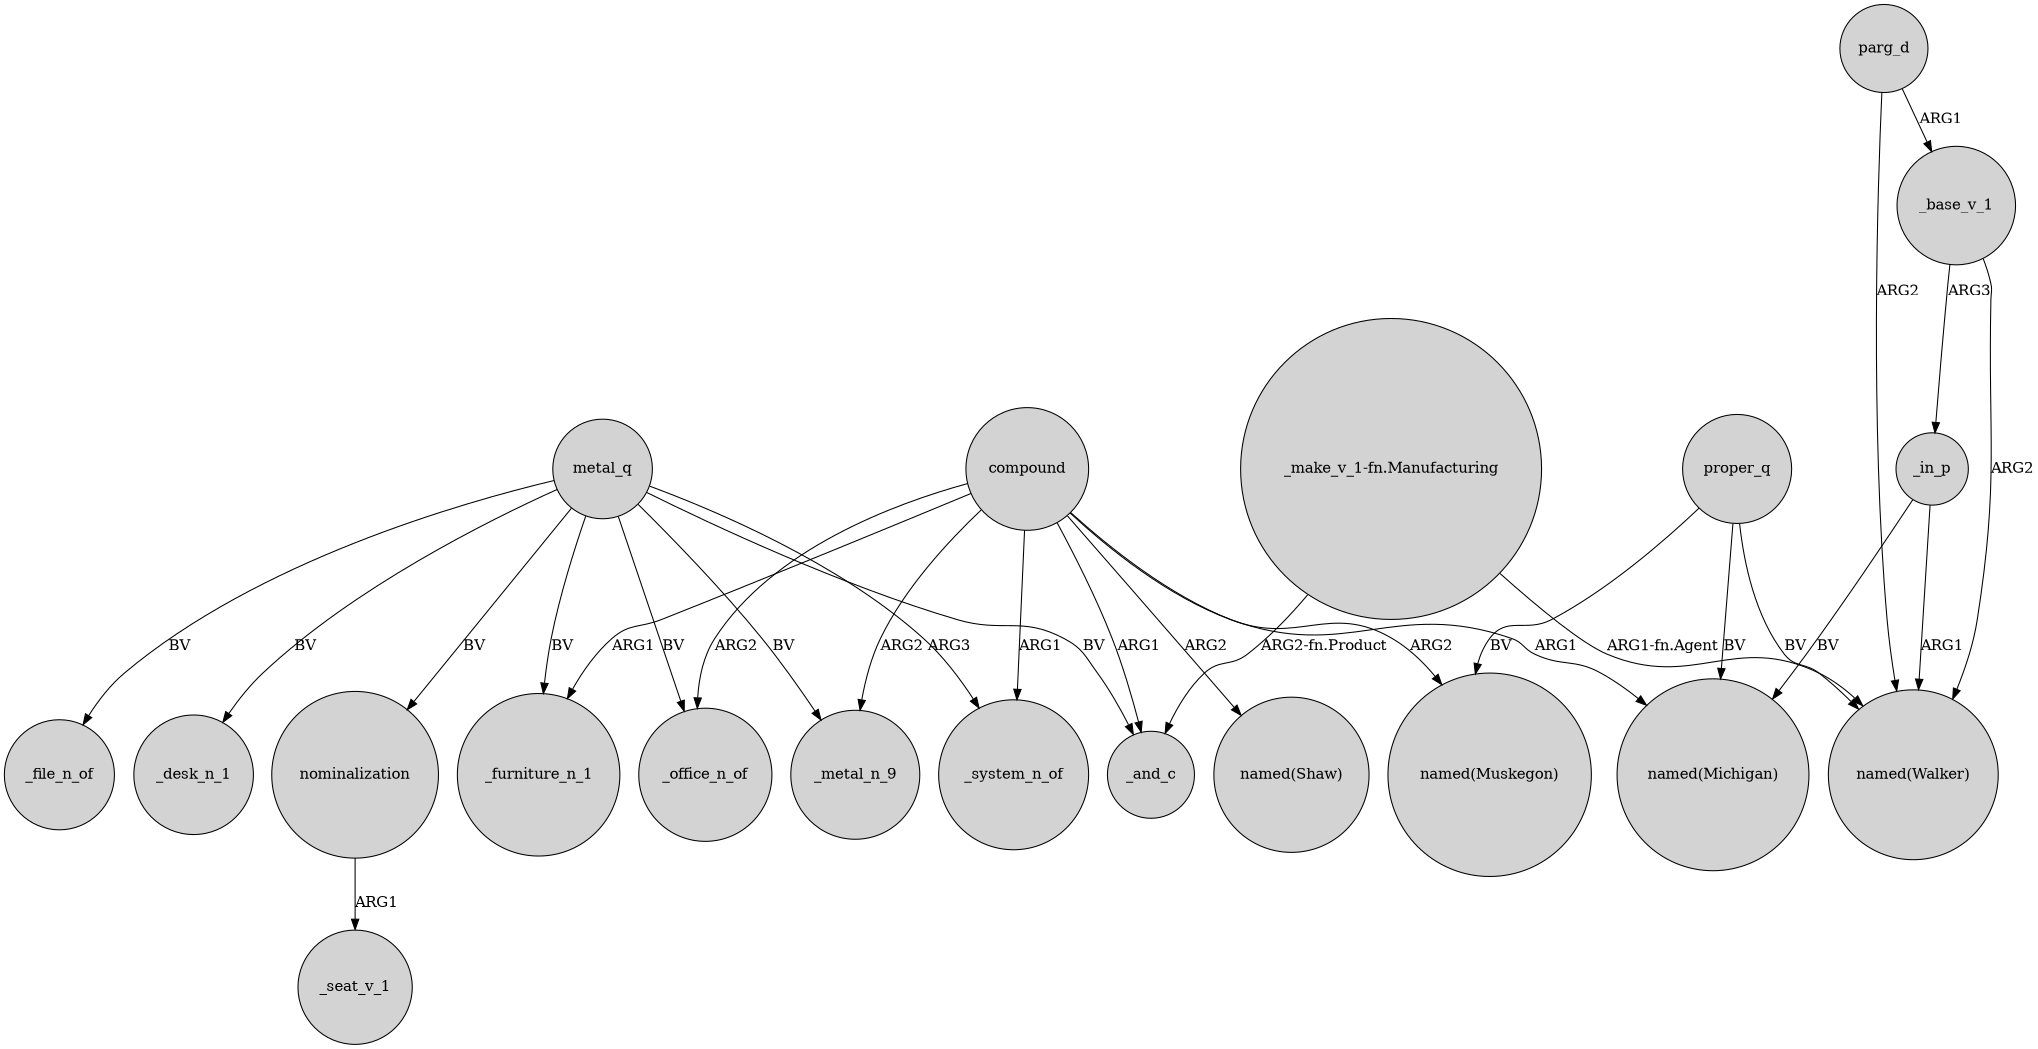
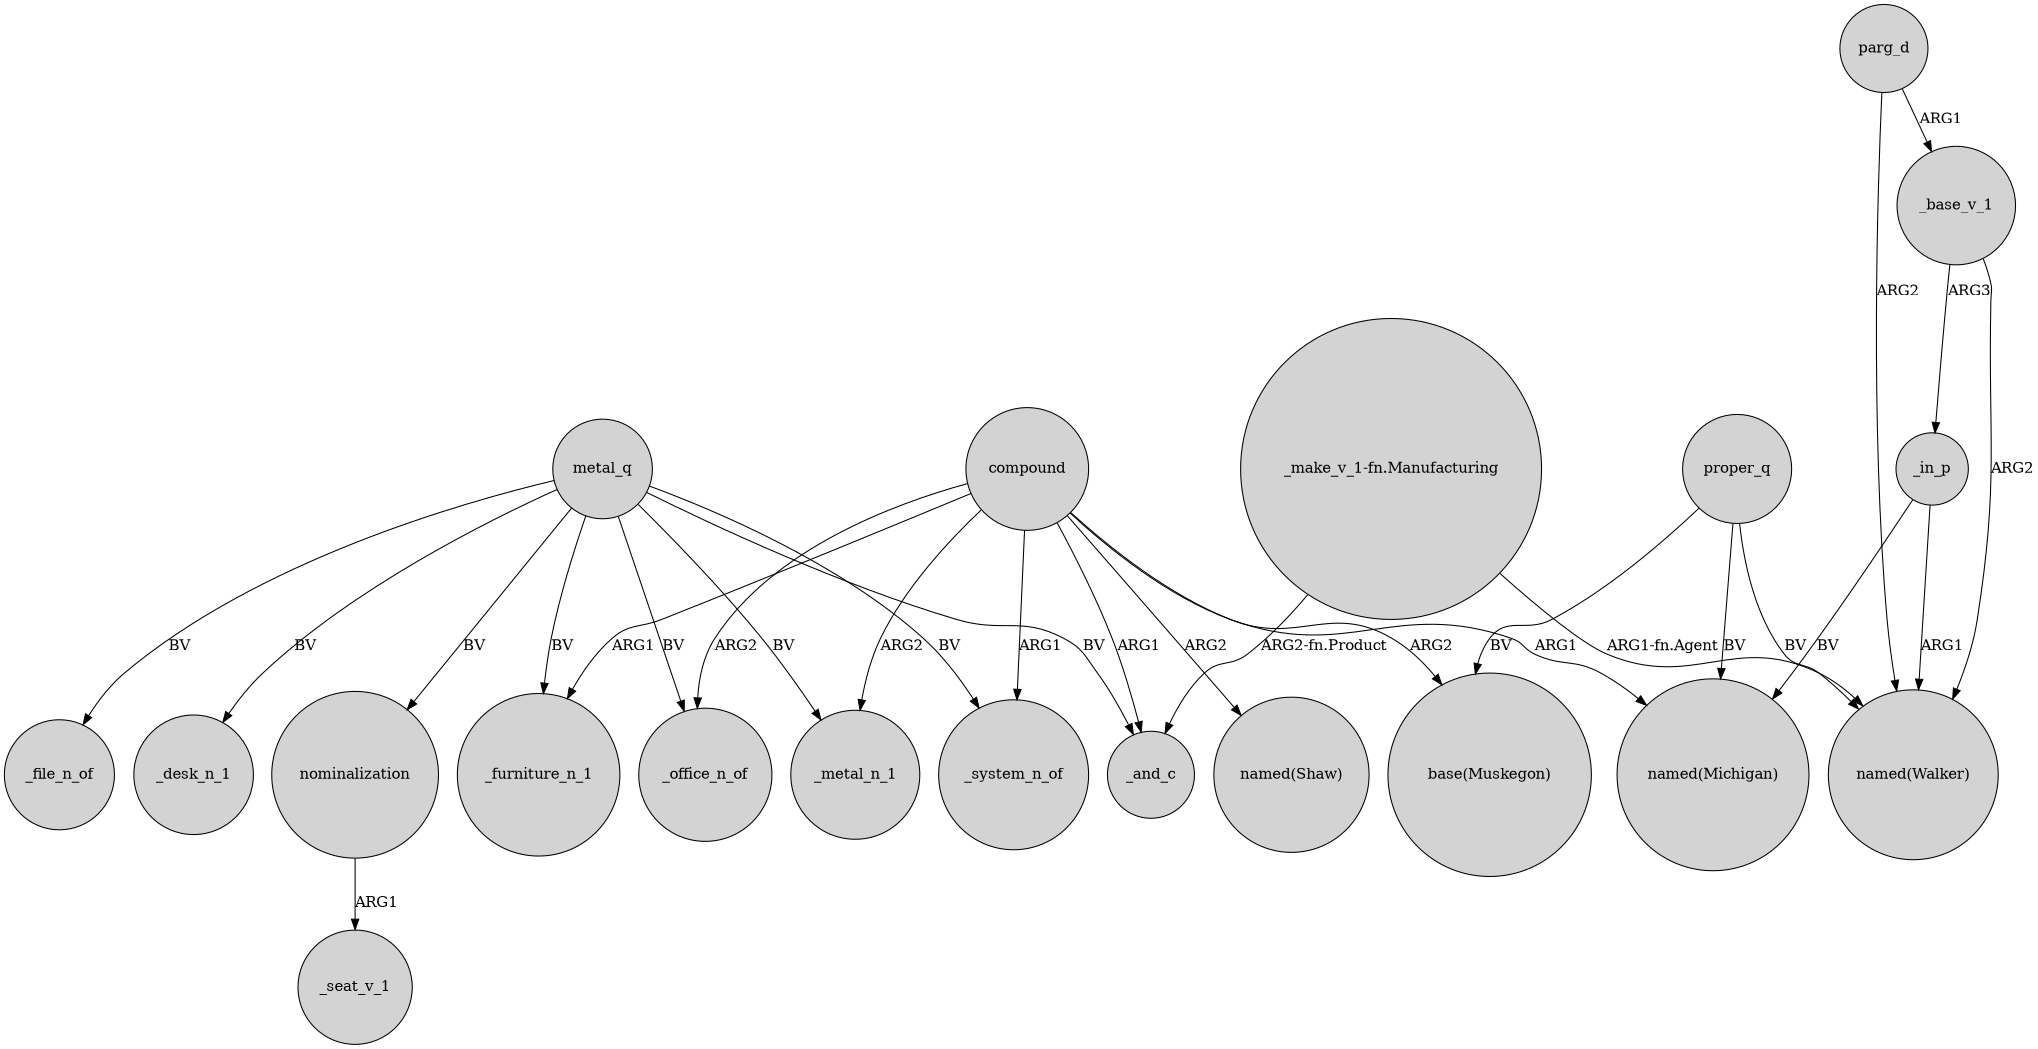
(949, 646) -> (949, 646)
(855, 775) -> (855, 775)
(1490, 775) -> (1490, 775)
